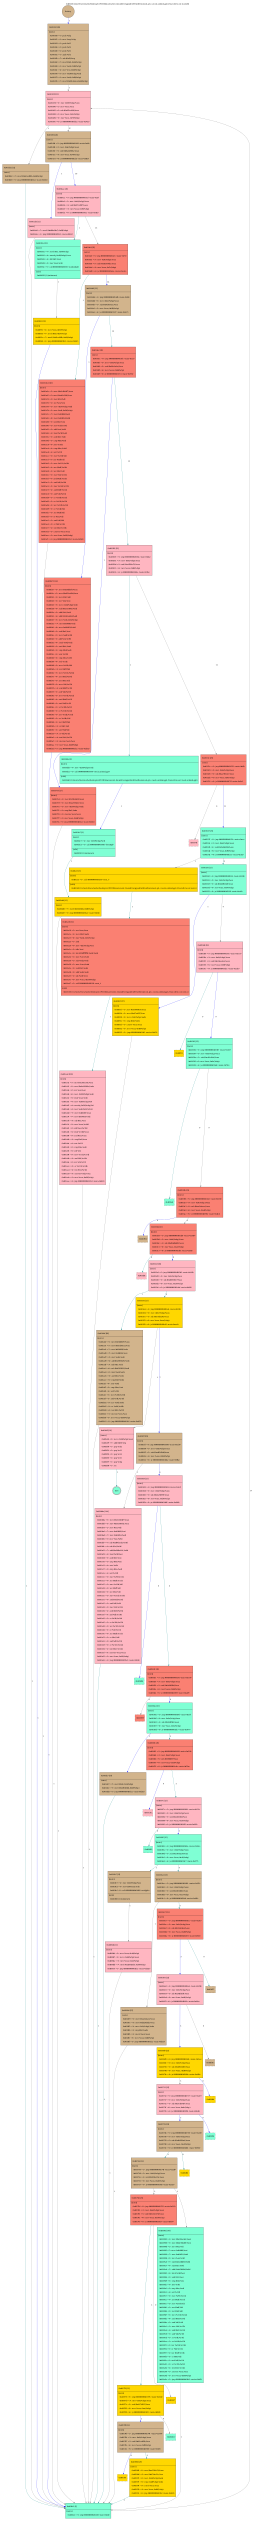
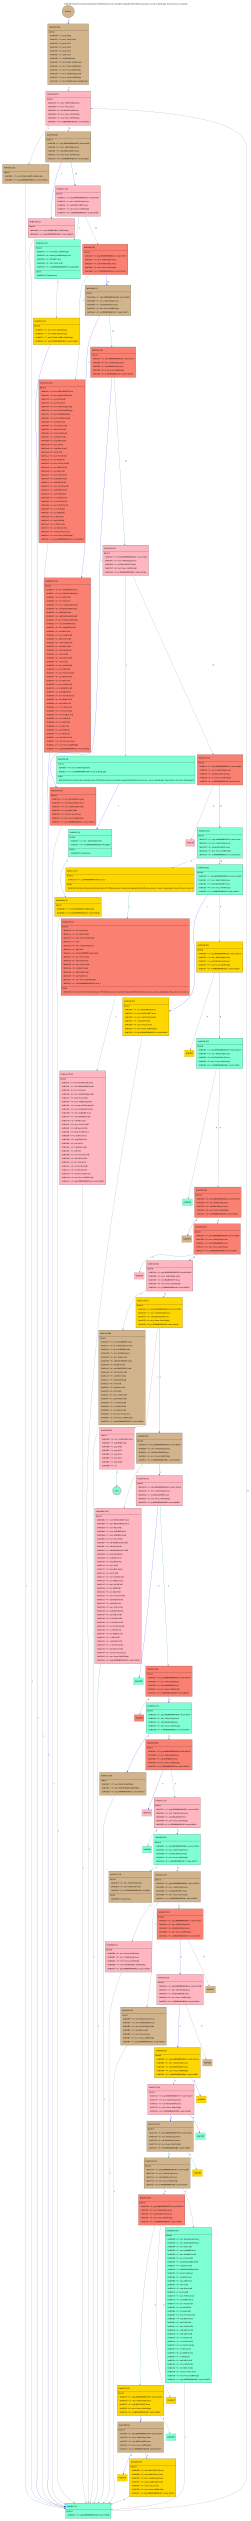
(220, 957) -> (220, 957)
(129, 1921) -> (141, 1920)
